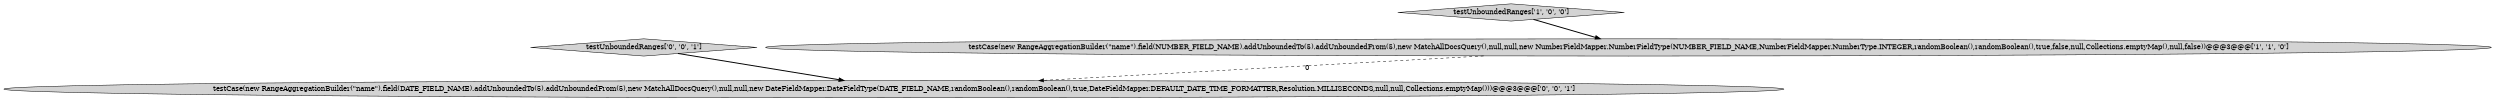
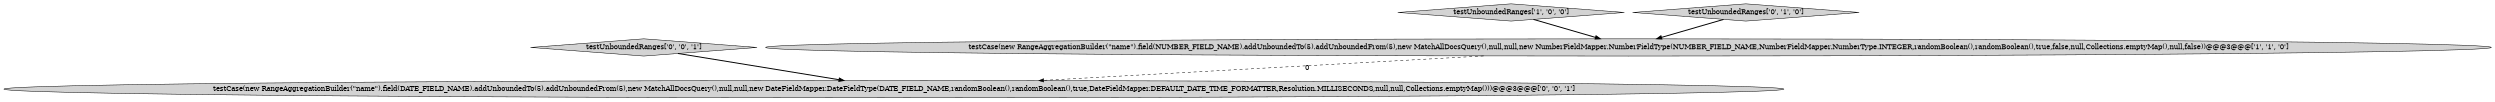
none -> (1746, 12)
